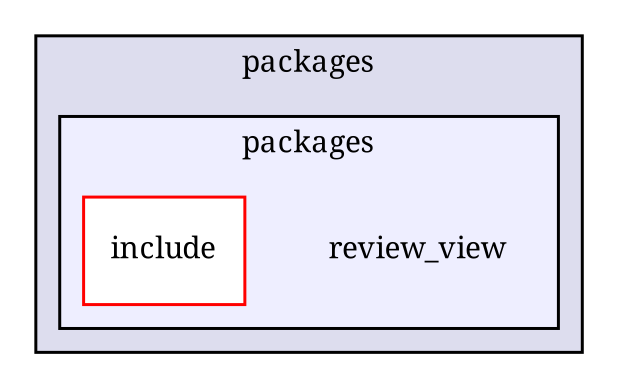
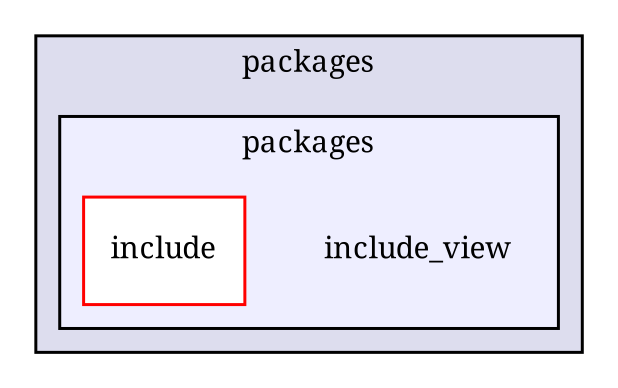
(418, 251) -> (418, 251)
